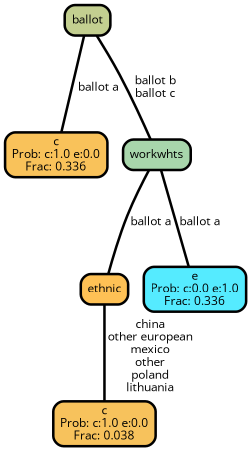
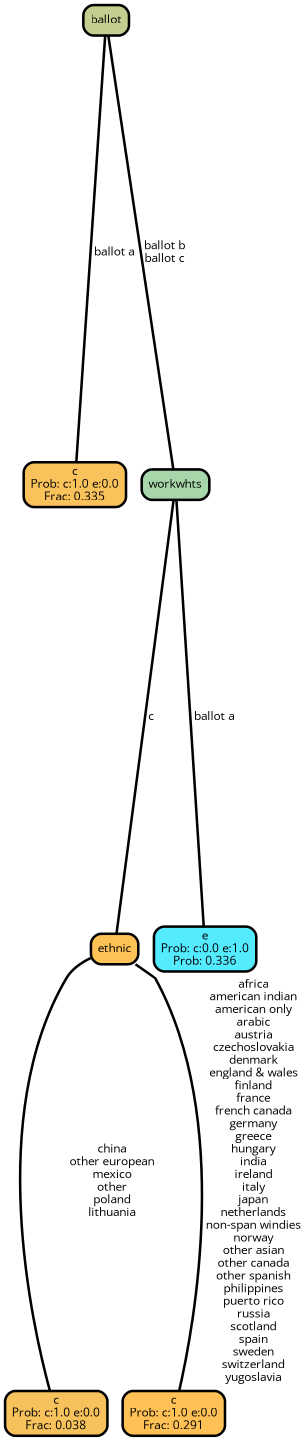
(56, 155) -> (75, 485)
(149, 222) -> (150, 717)
(195, 289) -> (205, 949)
none -> (174, 1413)
